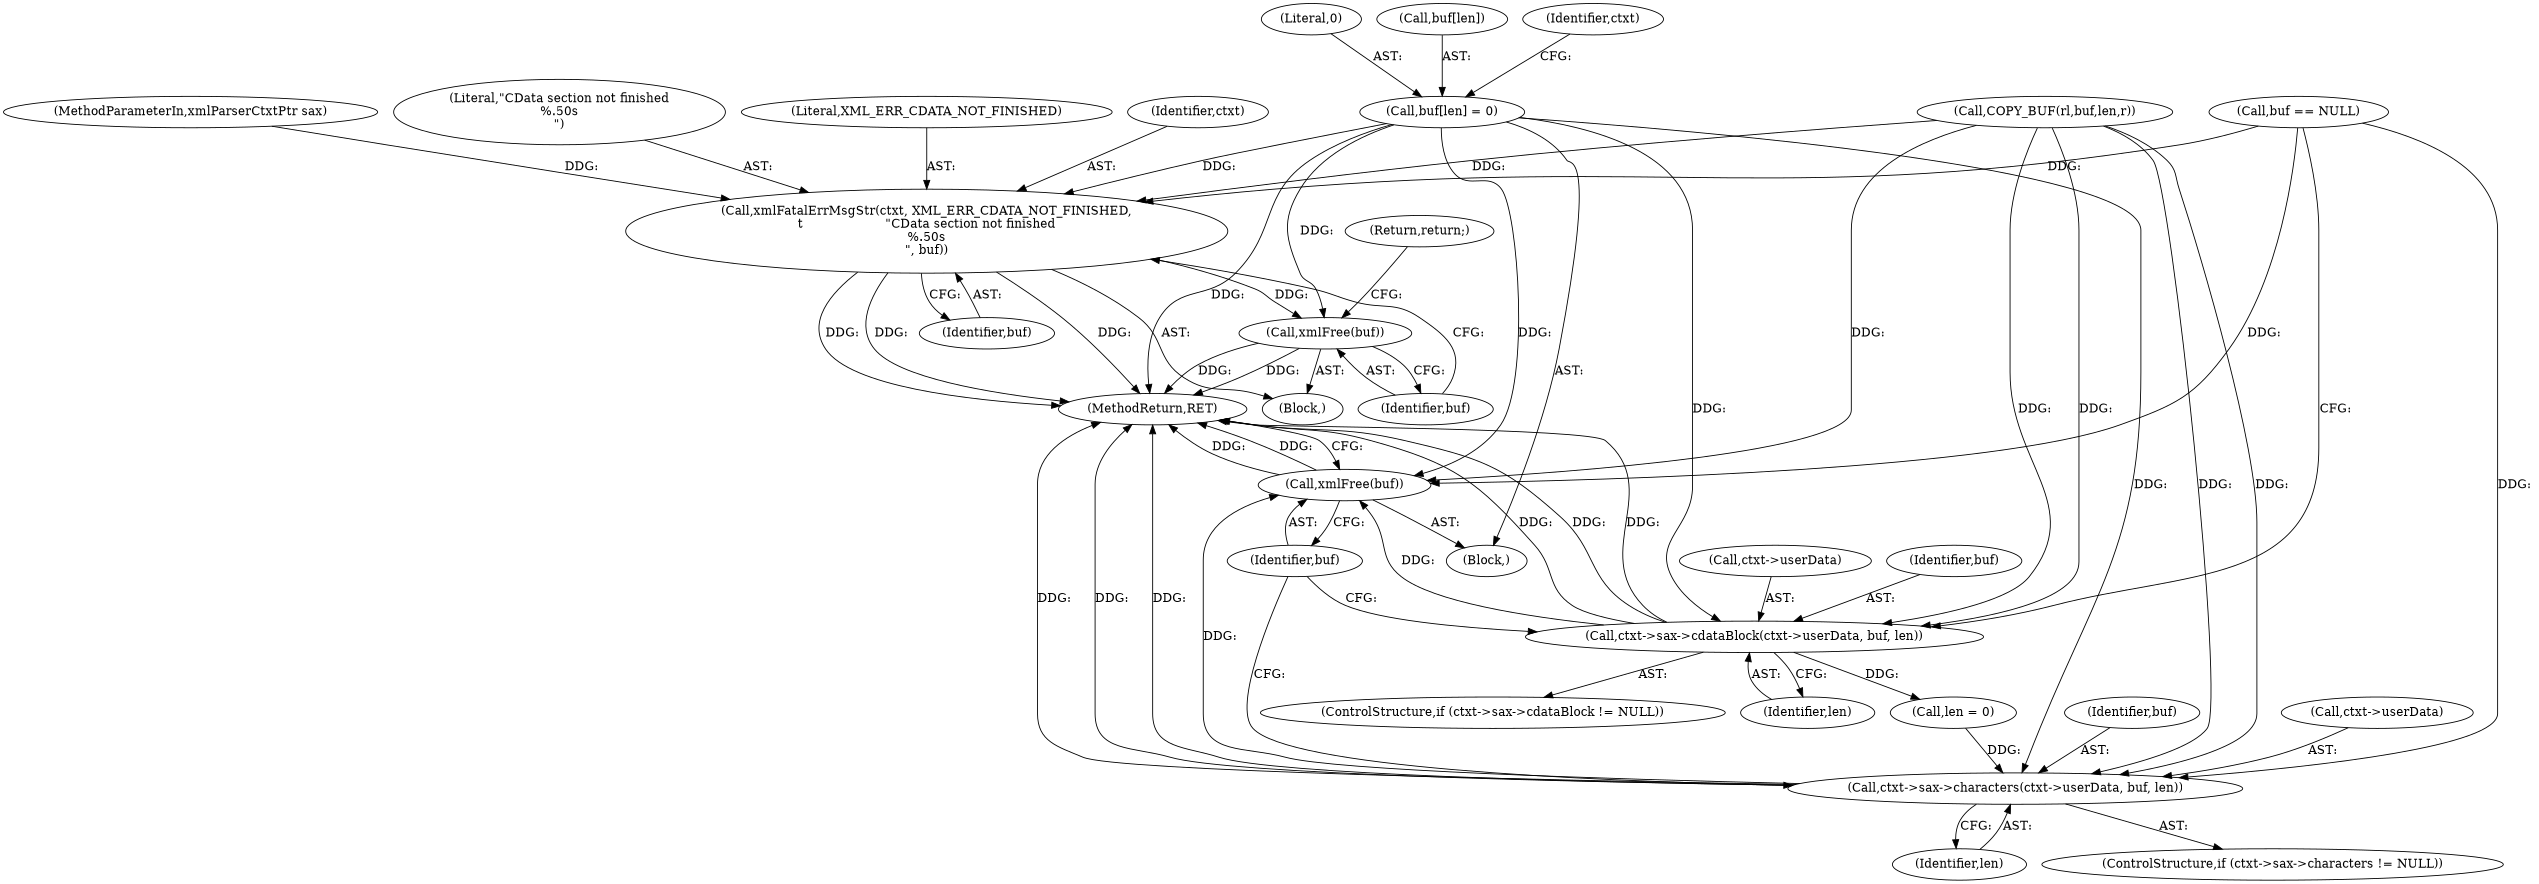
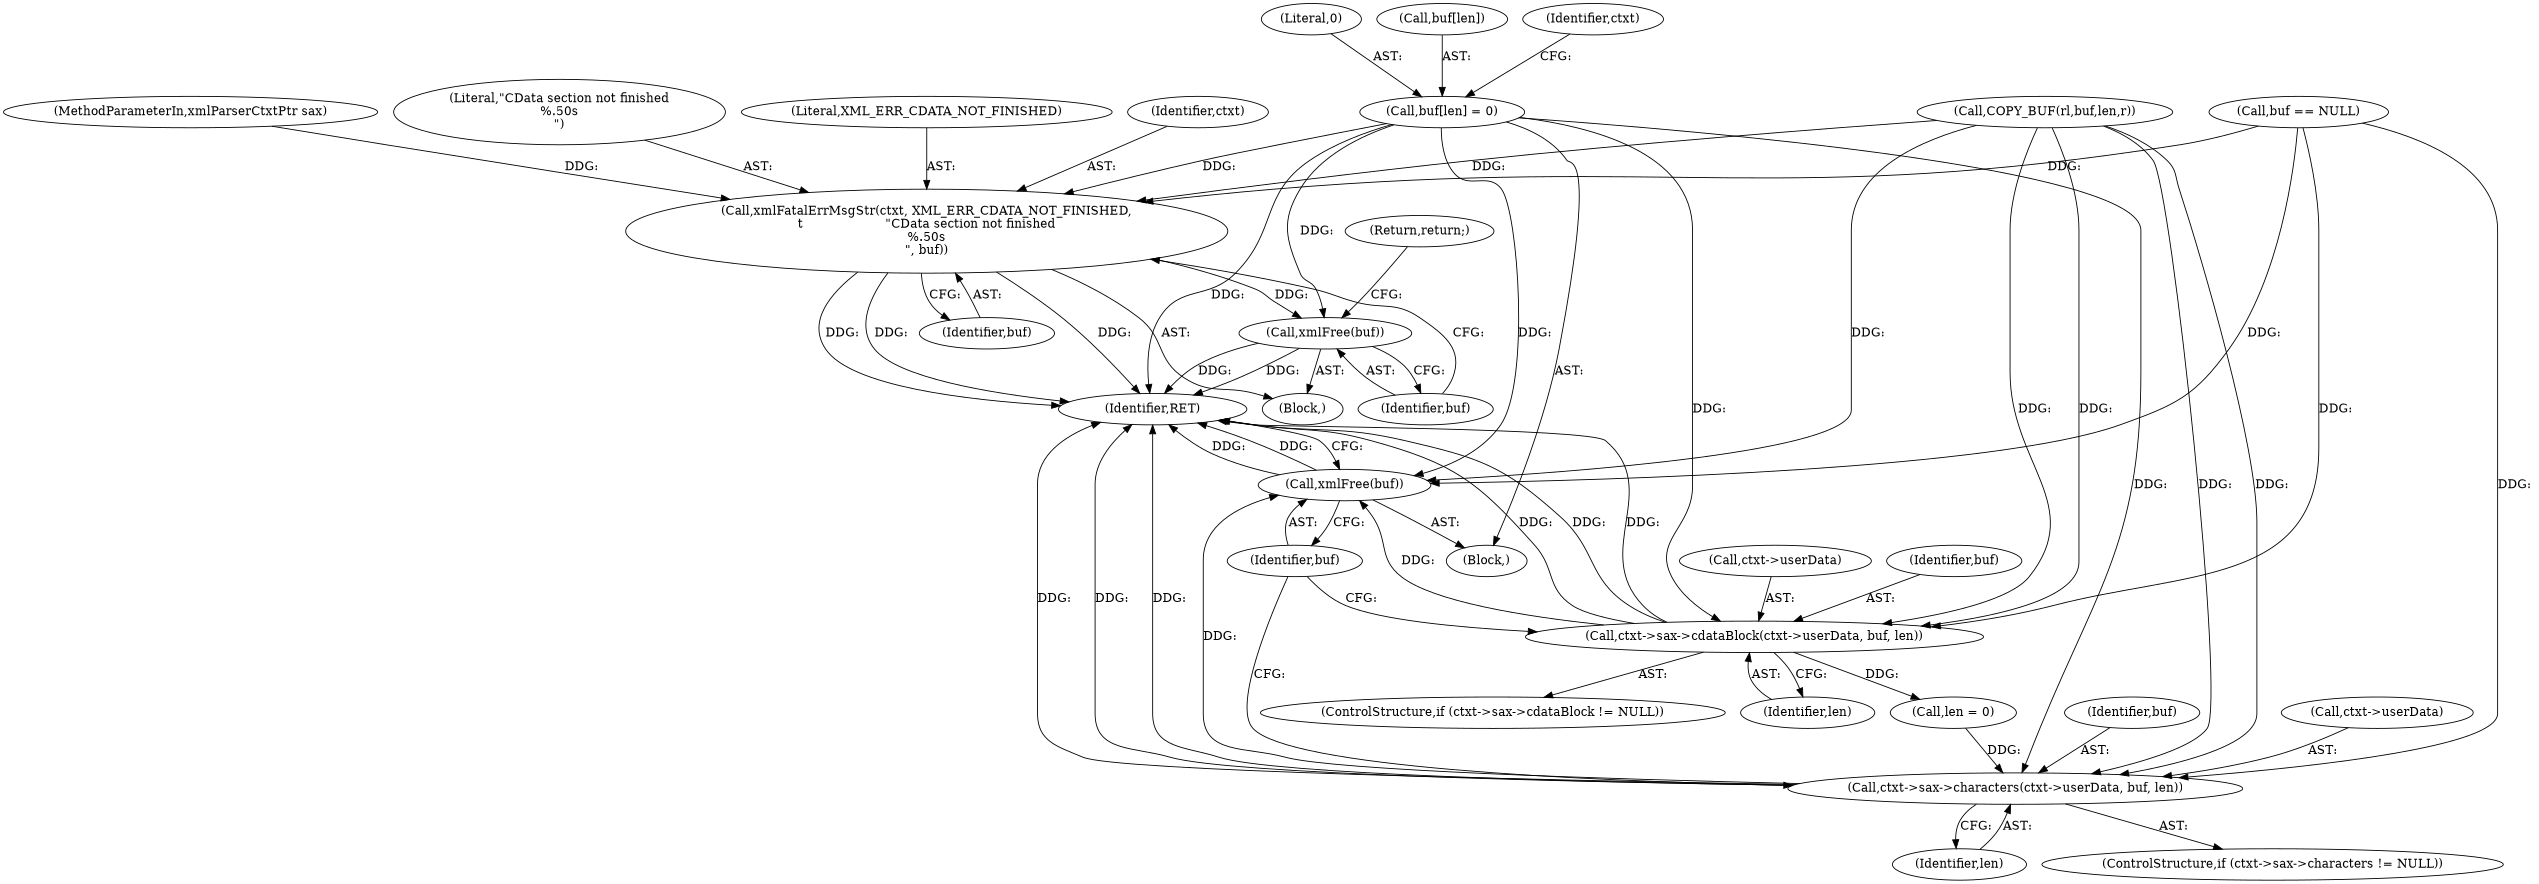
(1153, 409) -> (1153, 409)
(2338, 409) -> (2338, 409)
